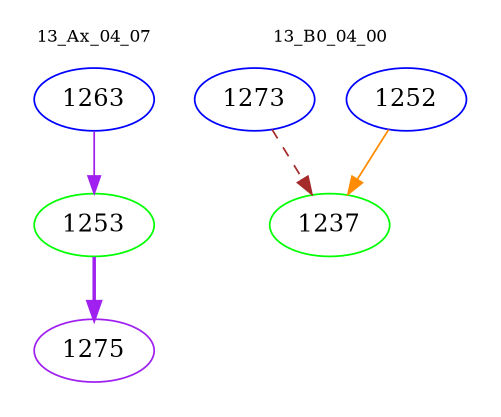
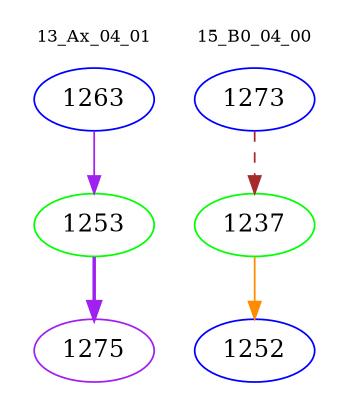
(94, 38) -> (94, 38)
(331, 38) -> (255, 38)
(373, 154) -> (255, 279)
